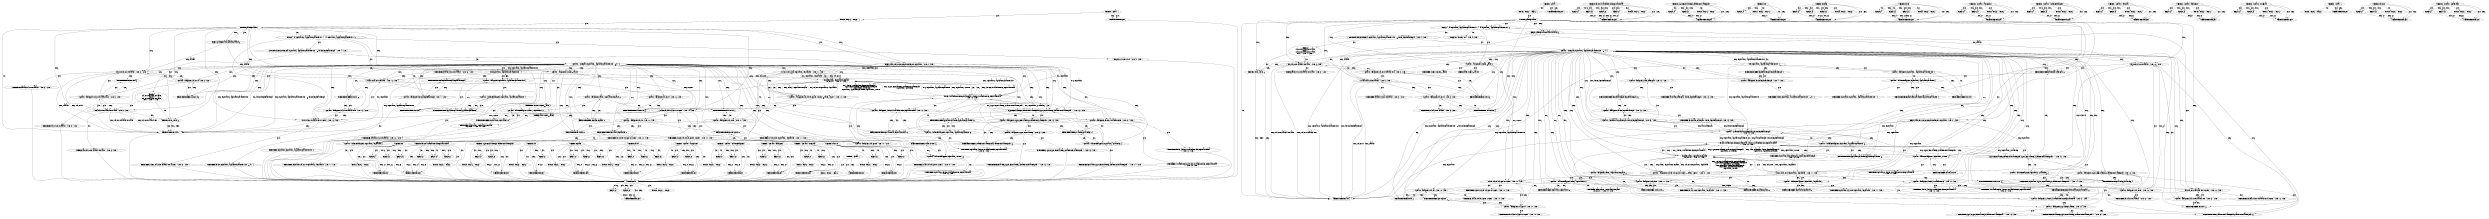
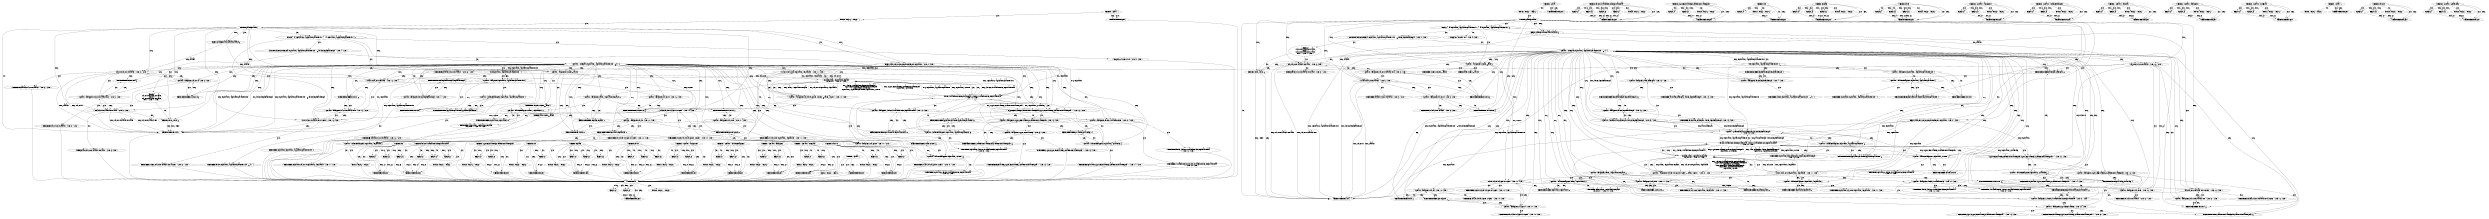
none -> (1299, 69)
(535, 94) -> none
